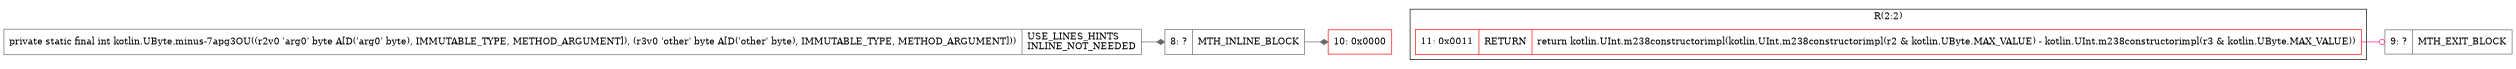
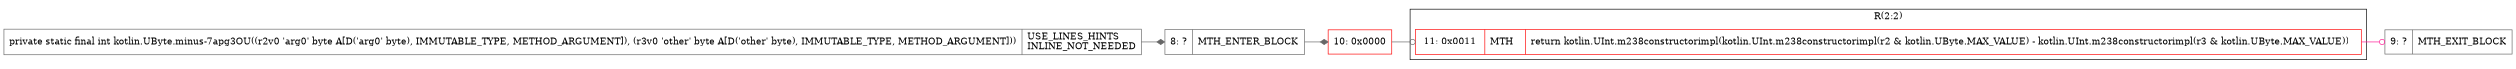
(1249, 42) -> (1248, 42)
none -> (1401, 42)
(1505, 42) -> (1502, 42)
